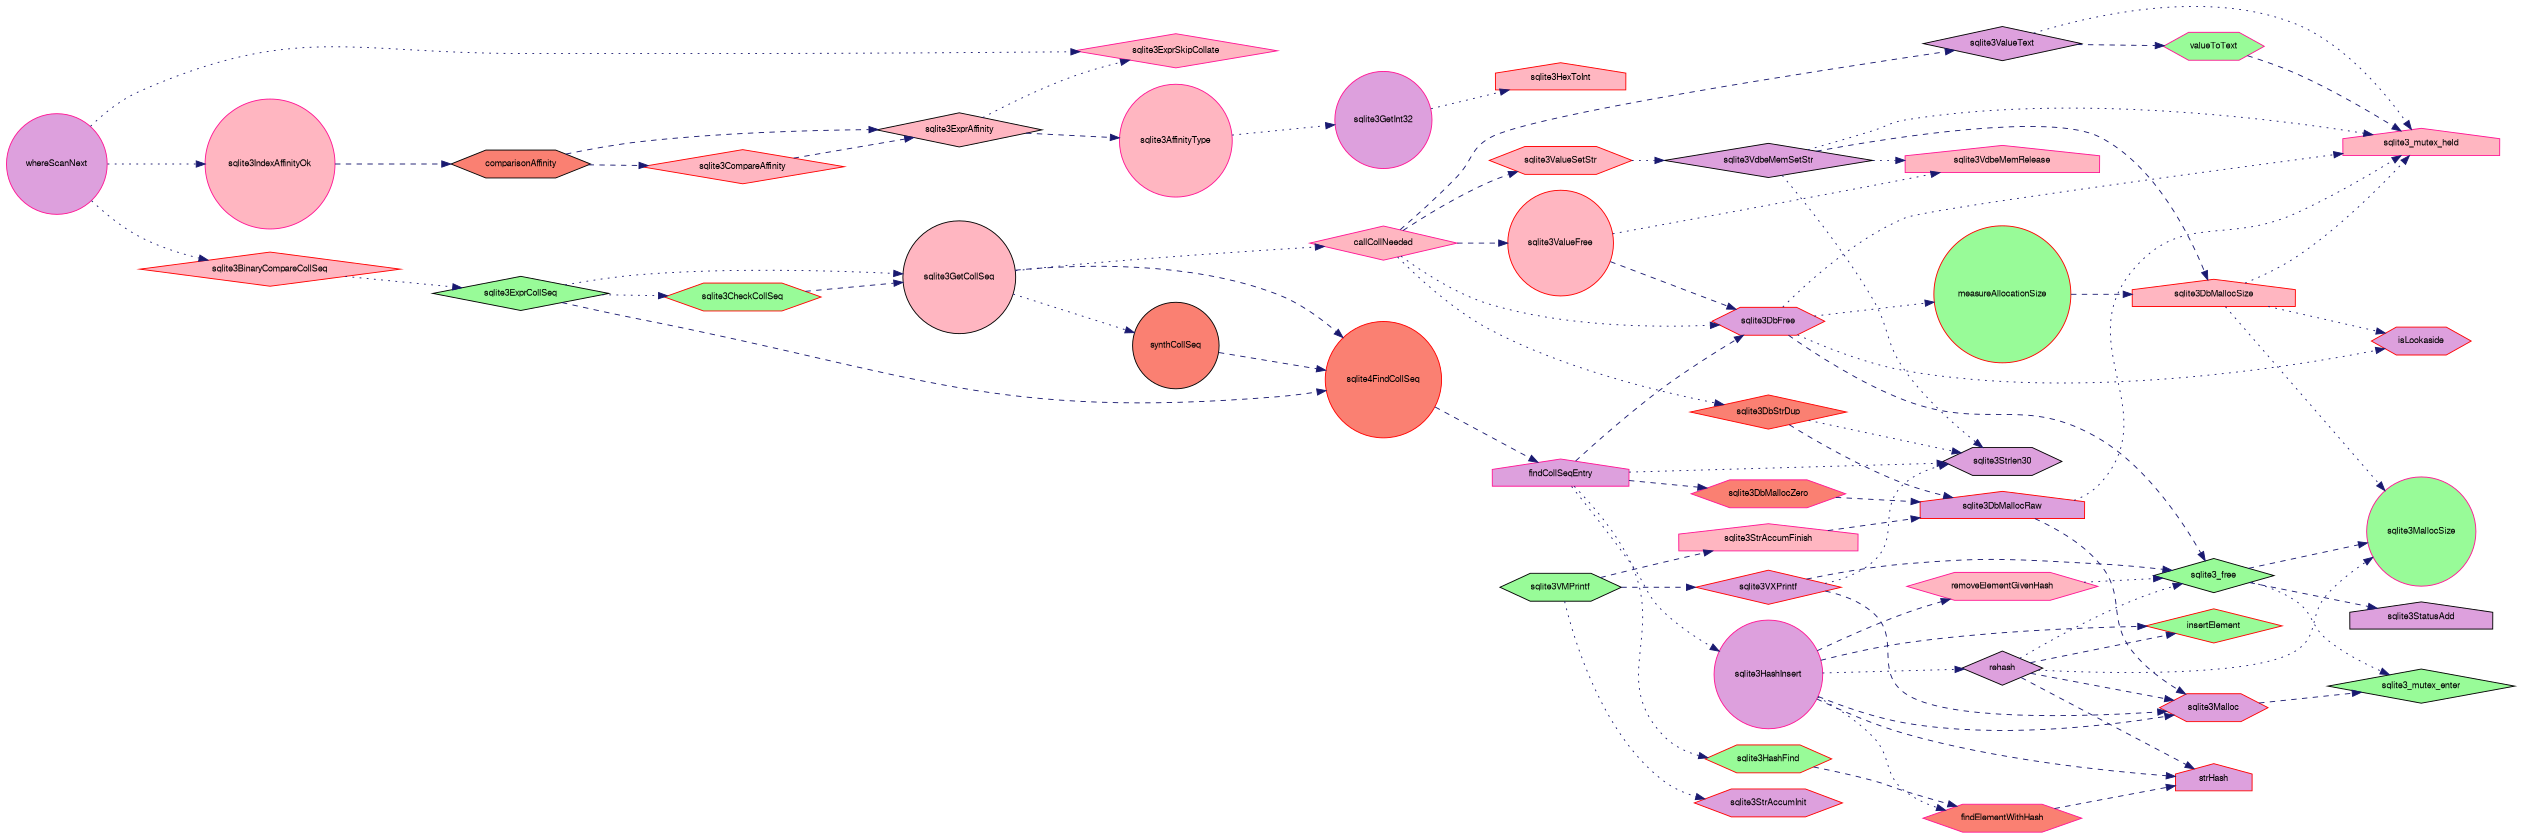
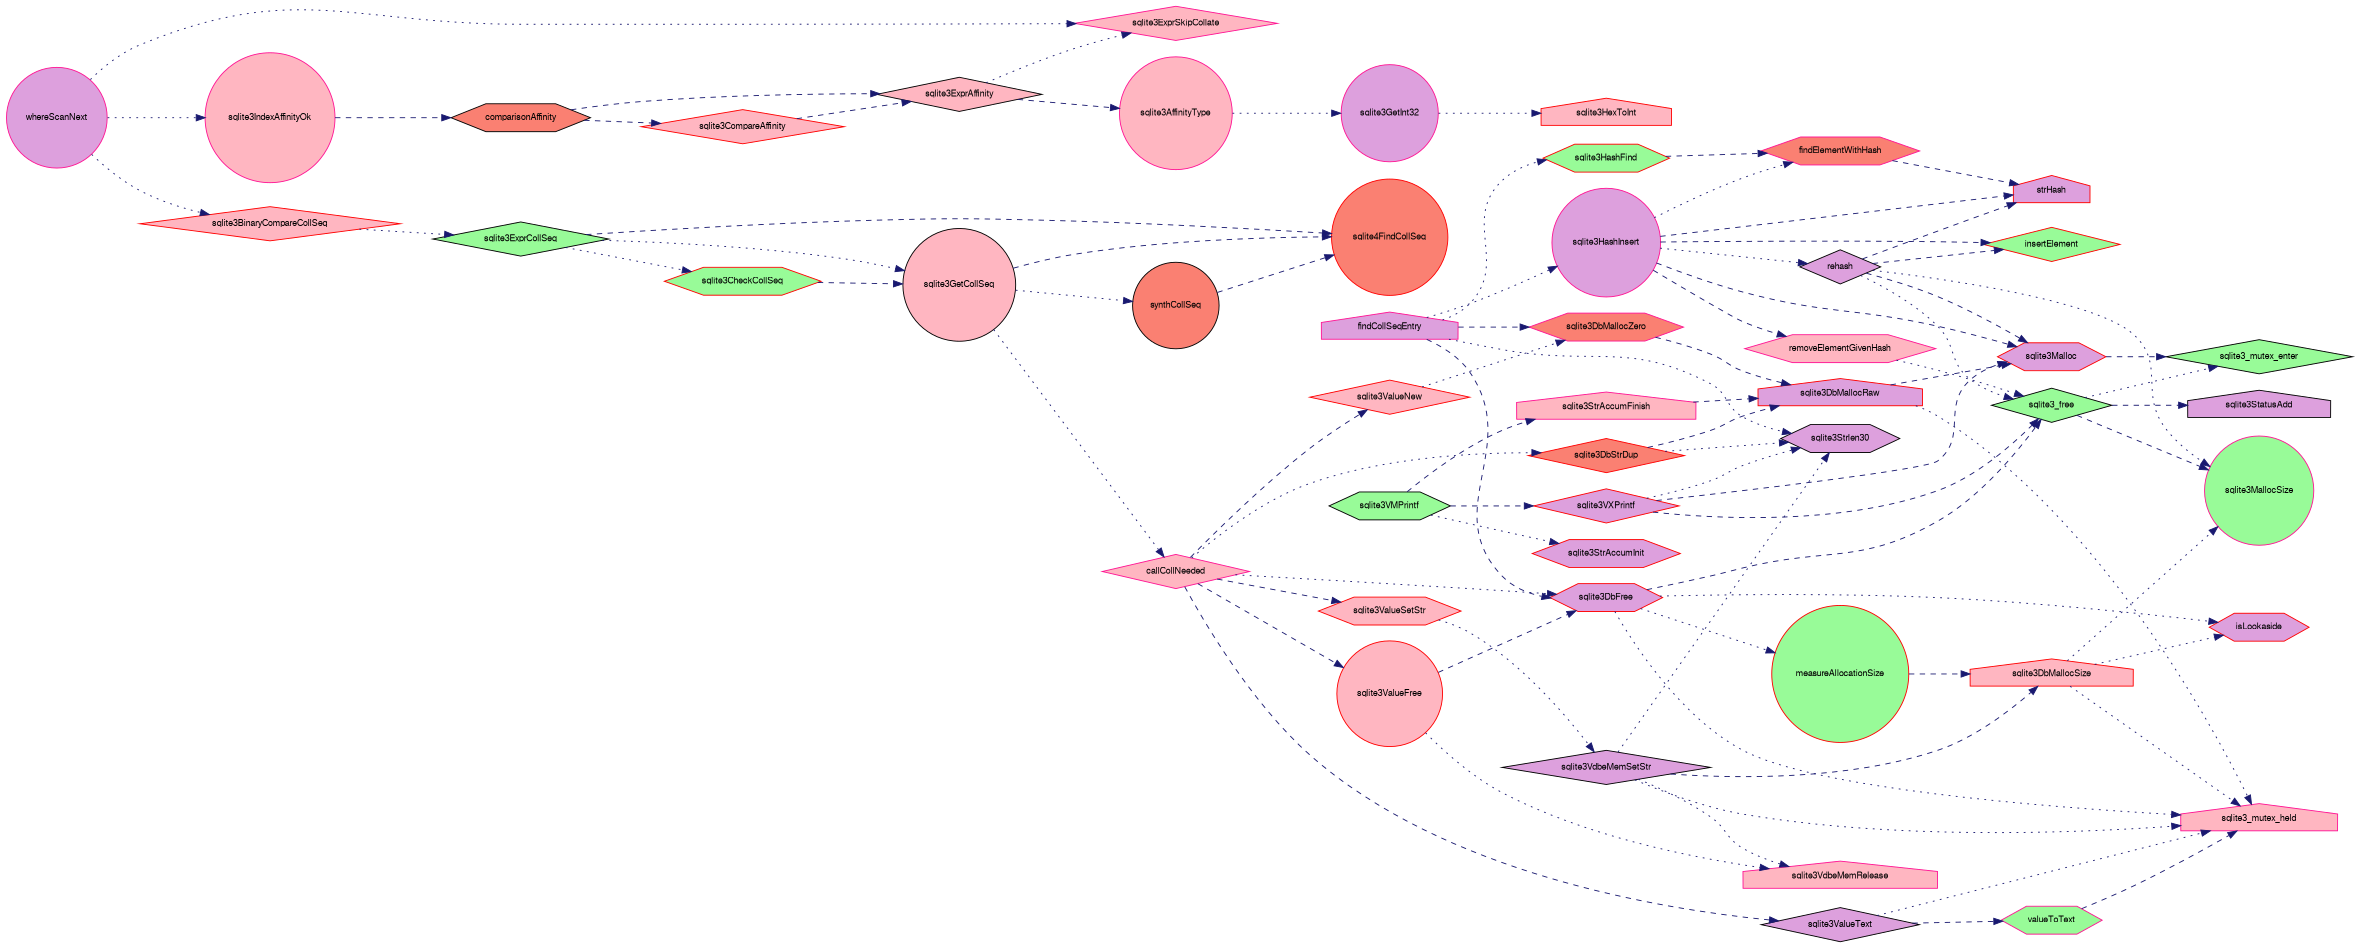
none -> (1390, 397)
(1483, 433) -> none
